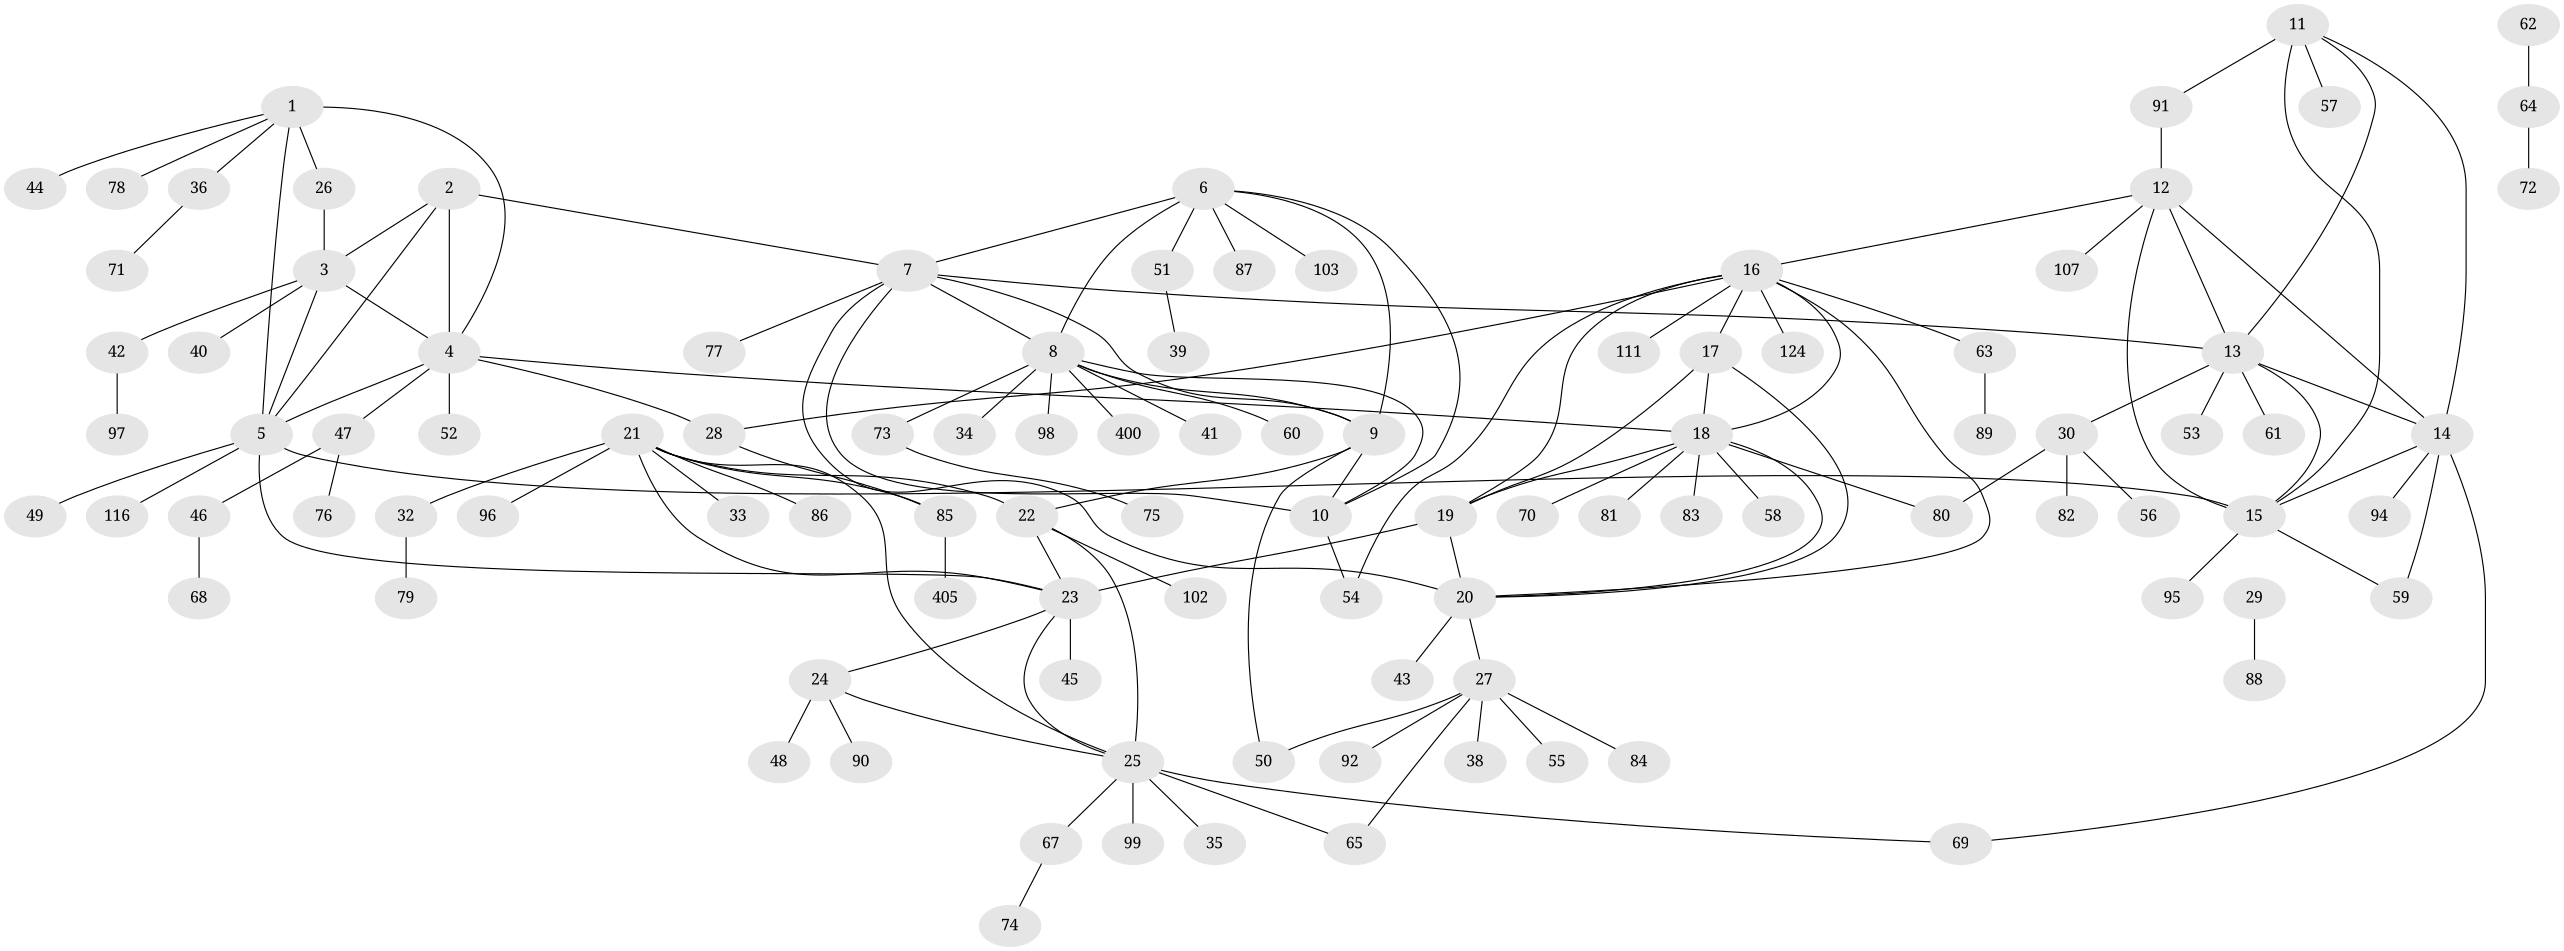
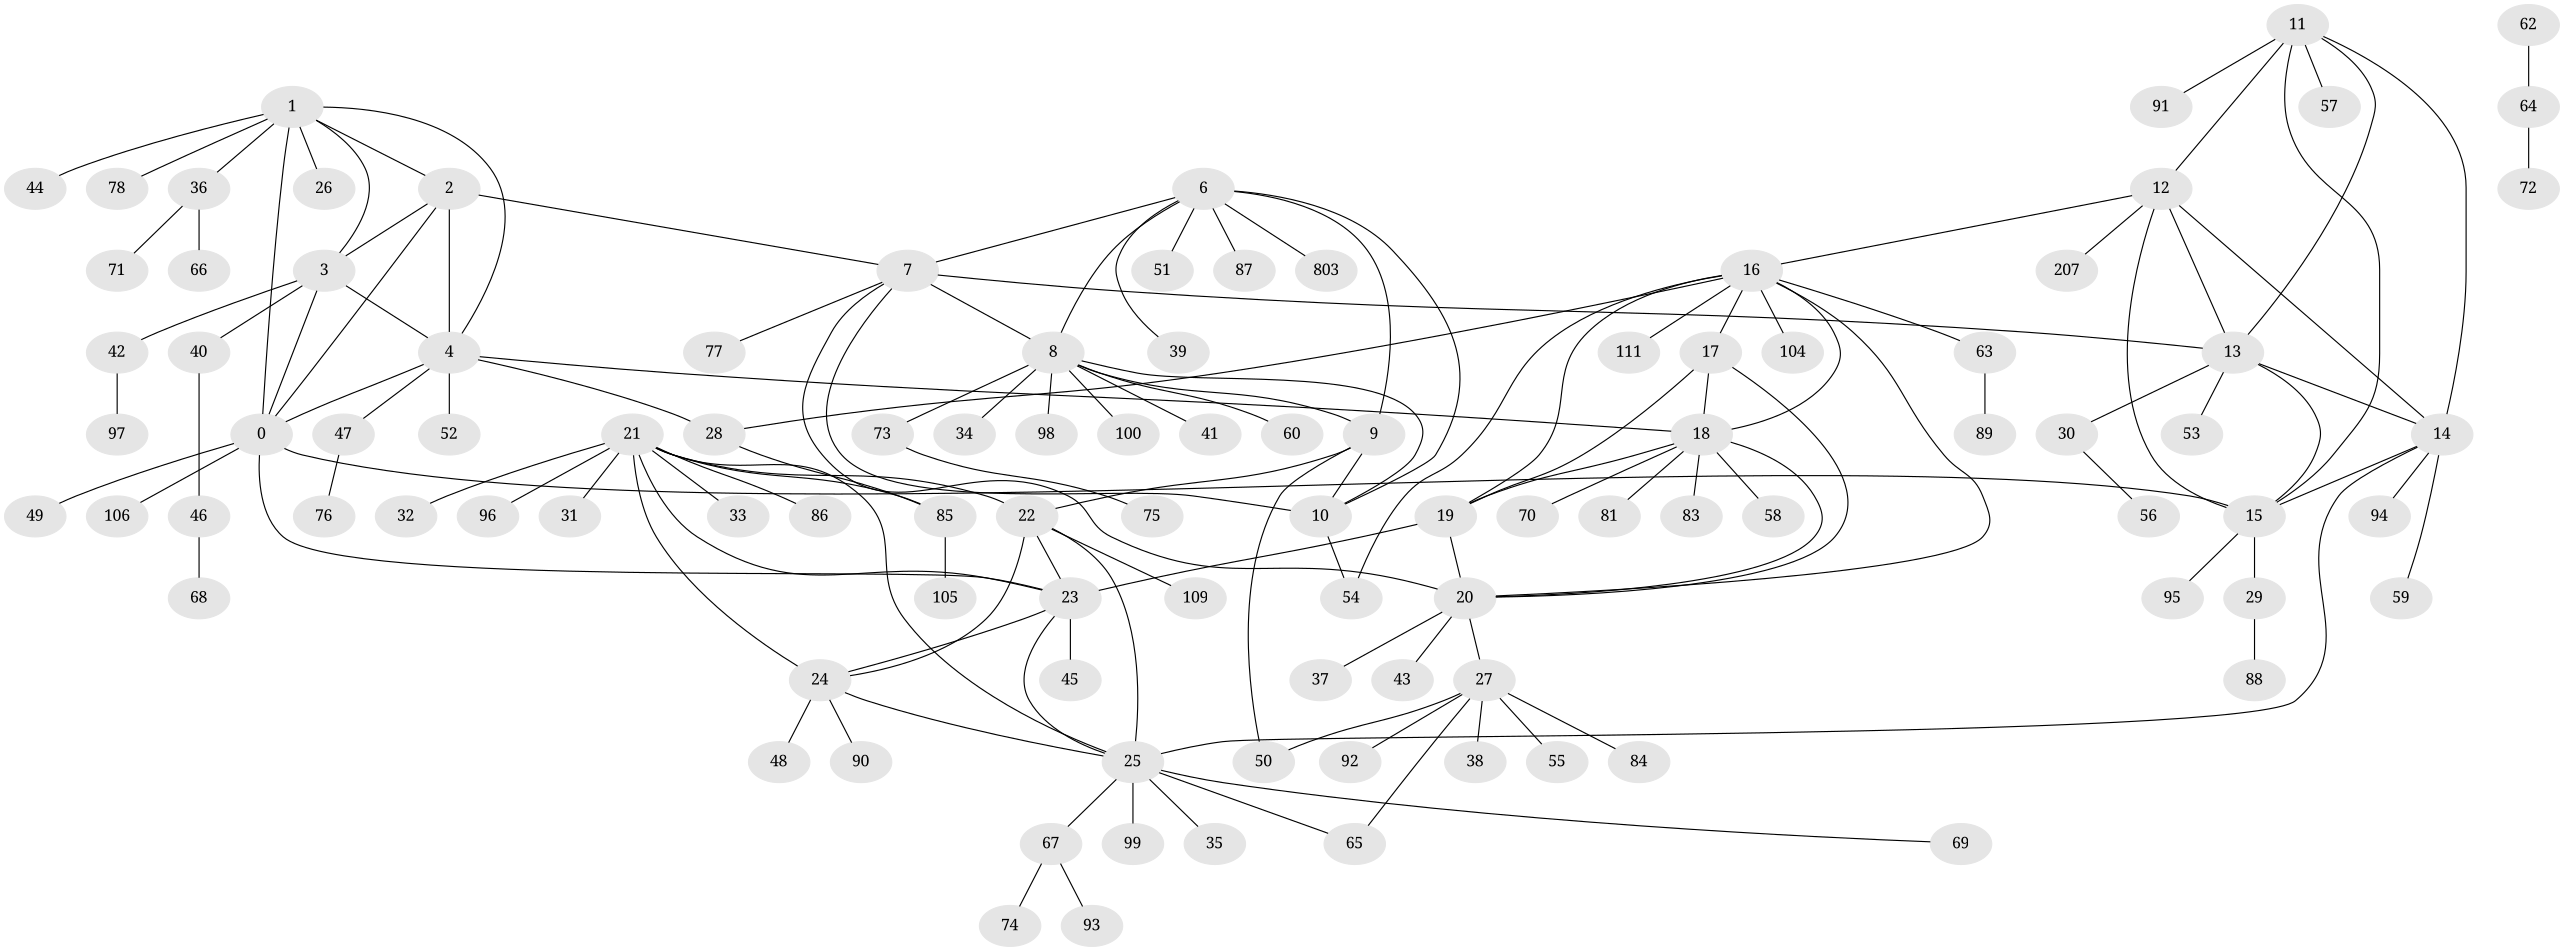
none -> (371, 148)
(2161, 148) -> (2230, 107)
(324, 230) -> (369, 179)
none -> (199, 271)
(1326, 271) -> (1326, 271)
(2067, 271) -> (2067, 271)
(1170, 311) -> (1117, 262)
(1793, 353) -> (1793, 353)
(1118, 356) -> none
(262, 435) -> (262, 435)
(1128, 435) -> (1128, 435)
(2274, 435) -> none
(271, 475) -> (199, 434)
(117, 516) -> (117, 516)
none -> (570, 516)
(1942, 516) -> none
(2067, 516) -> none
(2328, 557) -> (2255, 557)
none -> (694, 585)
(406, 598) -> none
(945, 598) -> (945, 598)
(1196, 598) -> (1196, 598)
none -> (978, 626)
none -> (1321, 680)
(2369, 770) -> (1884, 730)
none -> (1092, 926)
